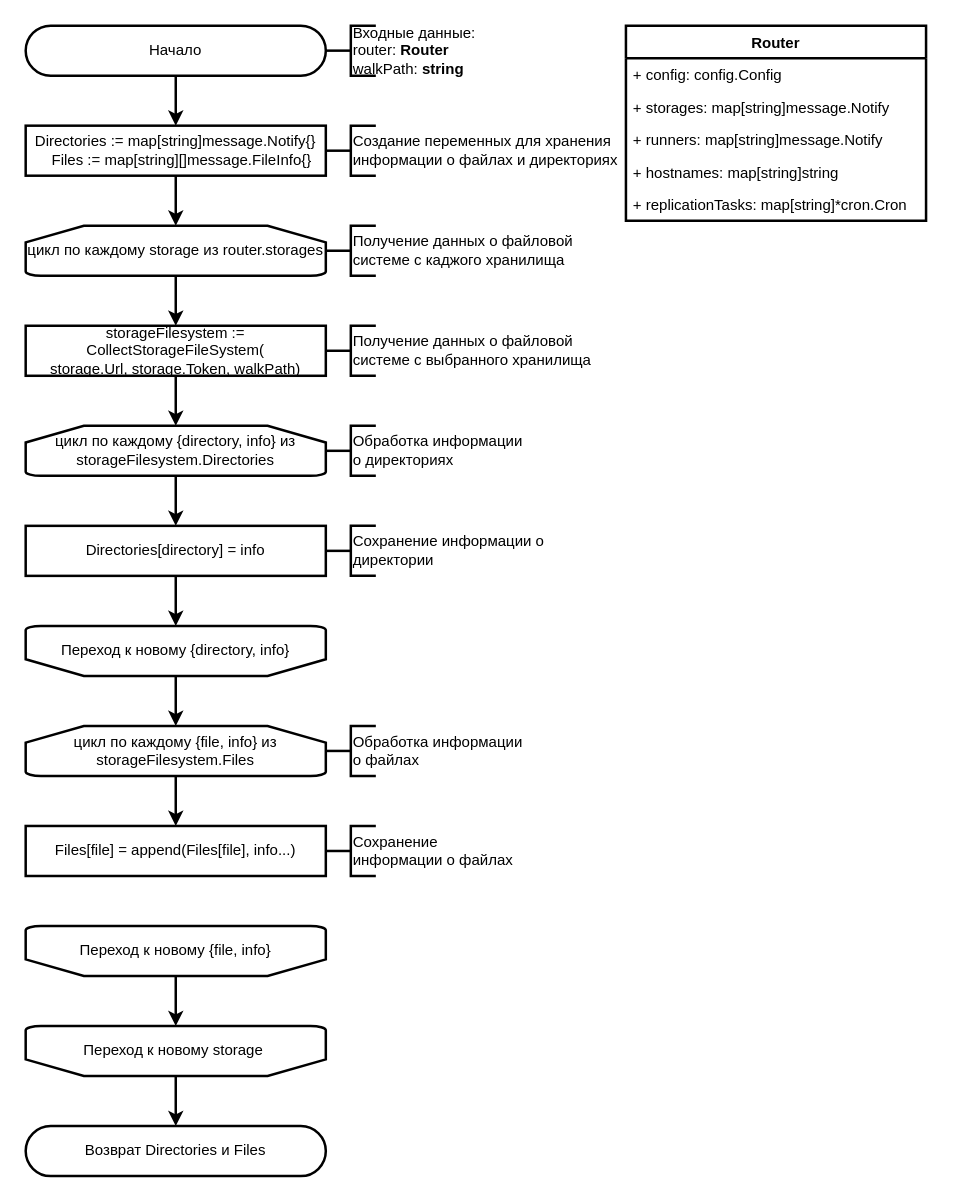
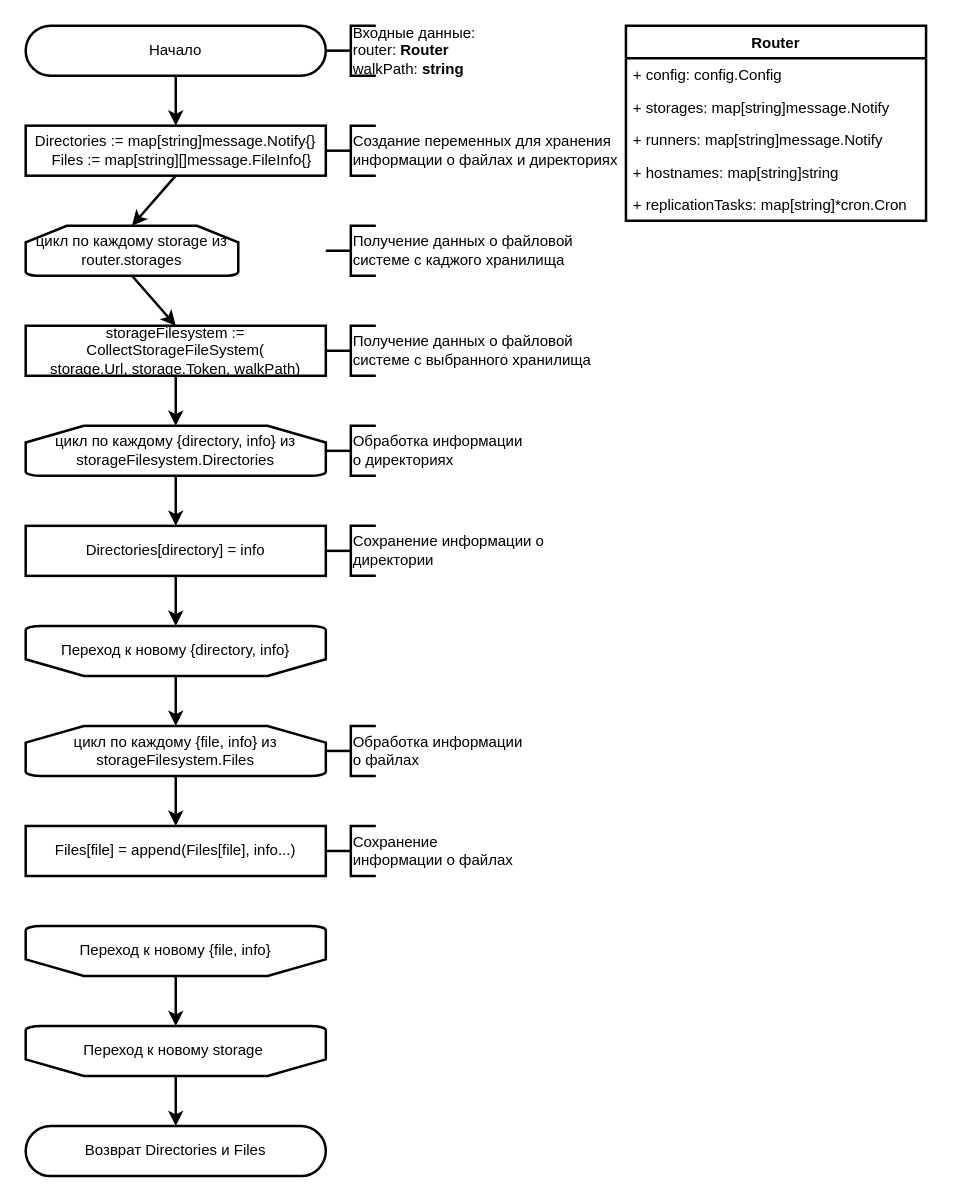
(176, 251) -> (132, 251)
